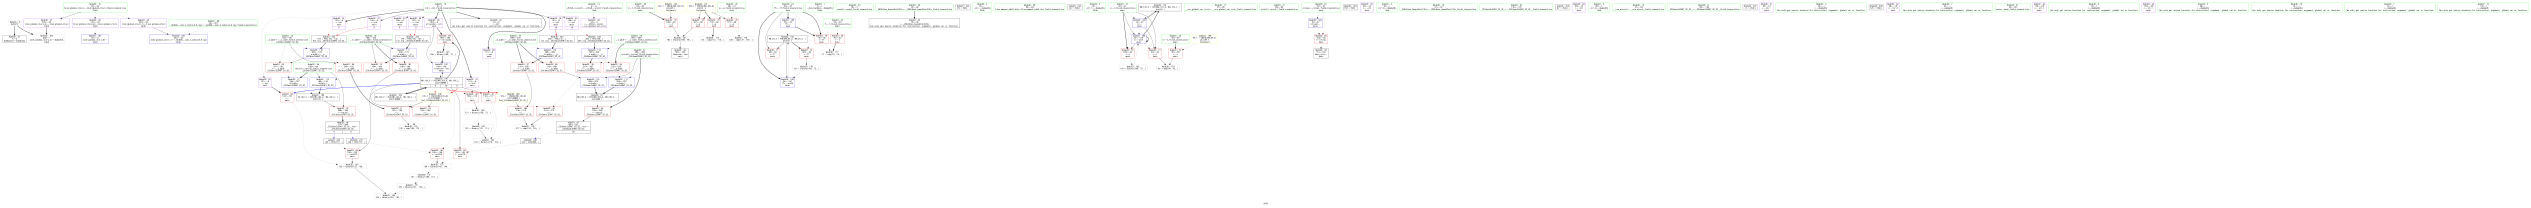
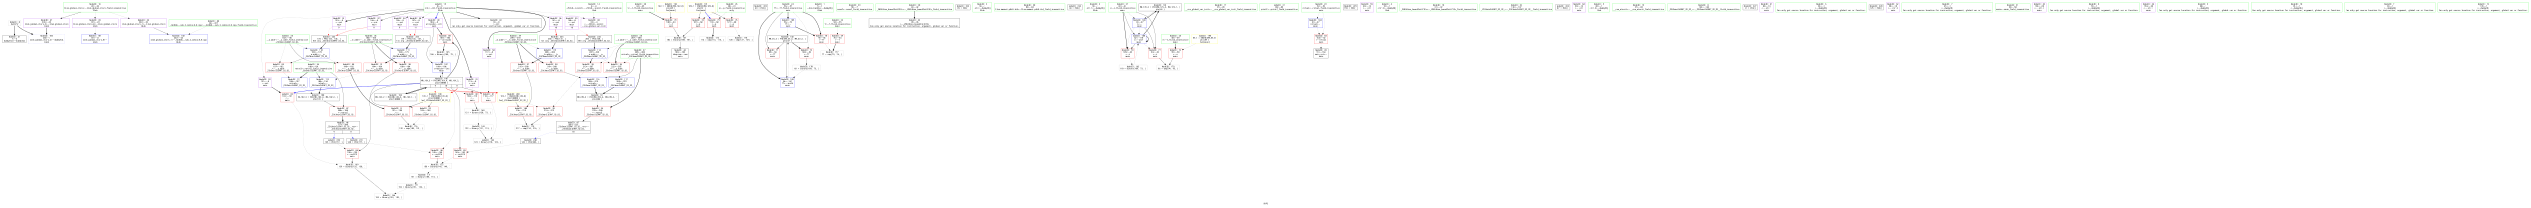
none -> (761, 7)
(510, 9) -> (520, 11)
(437, 15) -> (437, 15)
(707, 15) -> (707, 15)
(637, 68) -> (629, 60)
